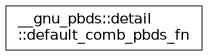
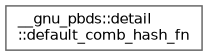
(104, 28) -> (104, 28)
